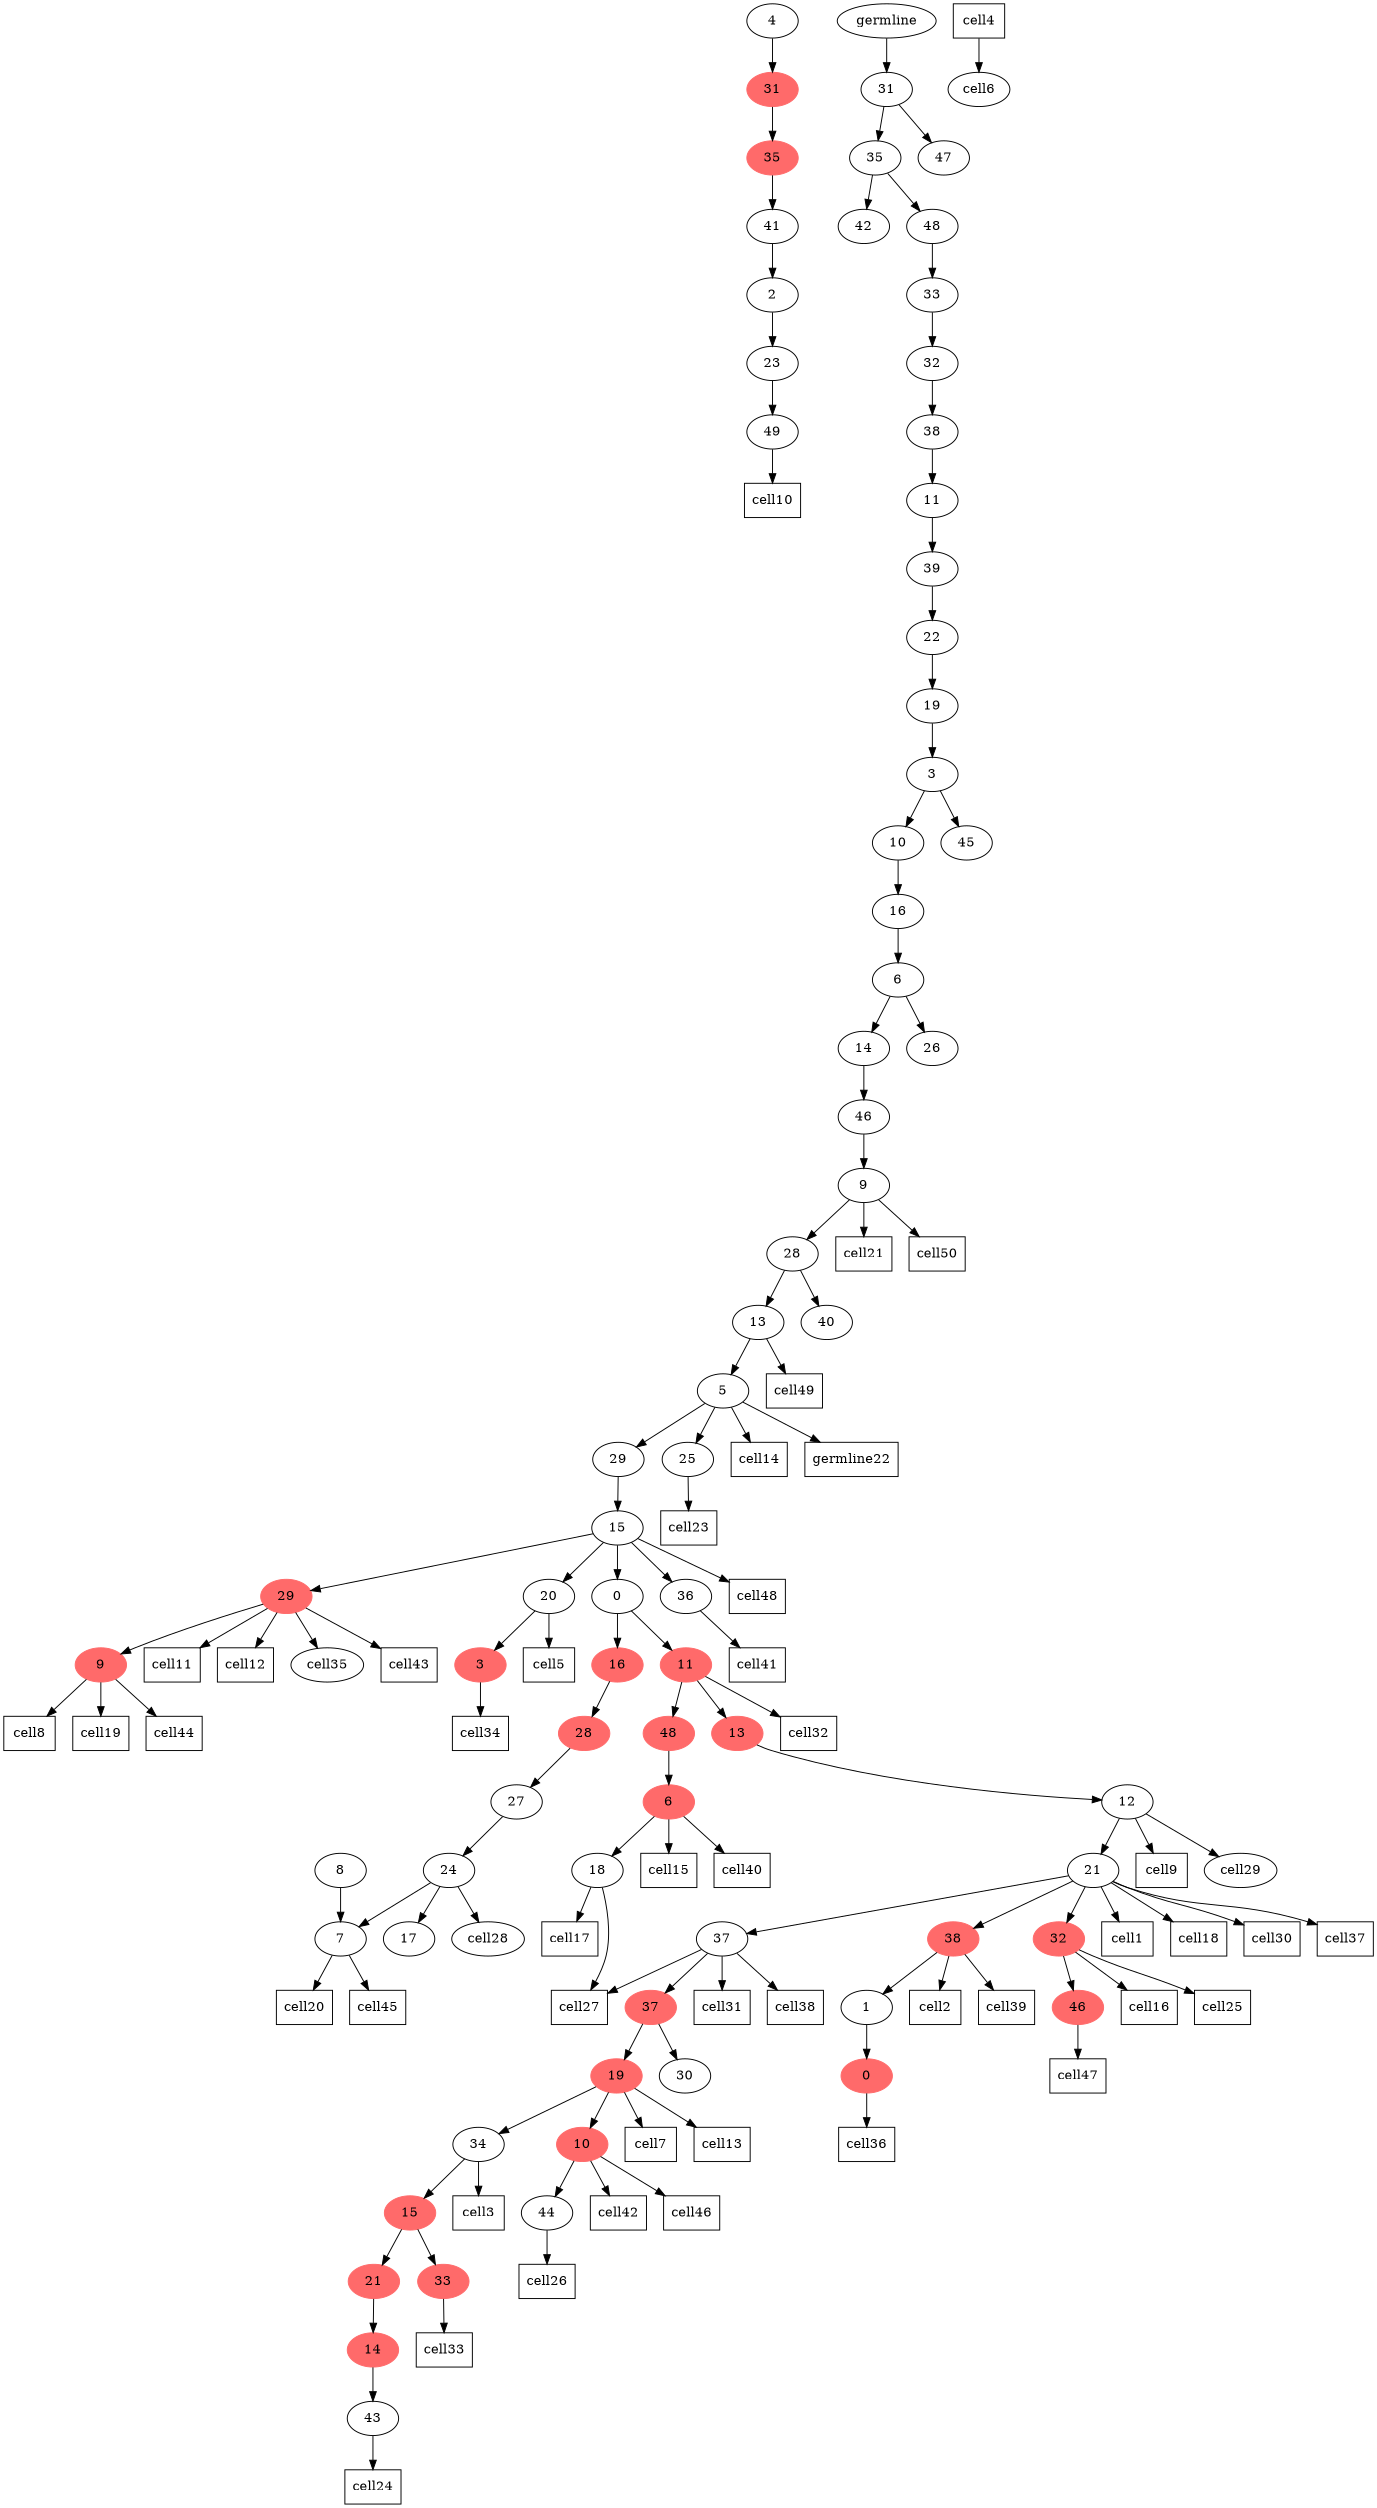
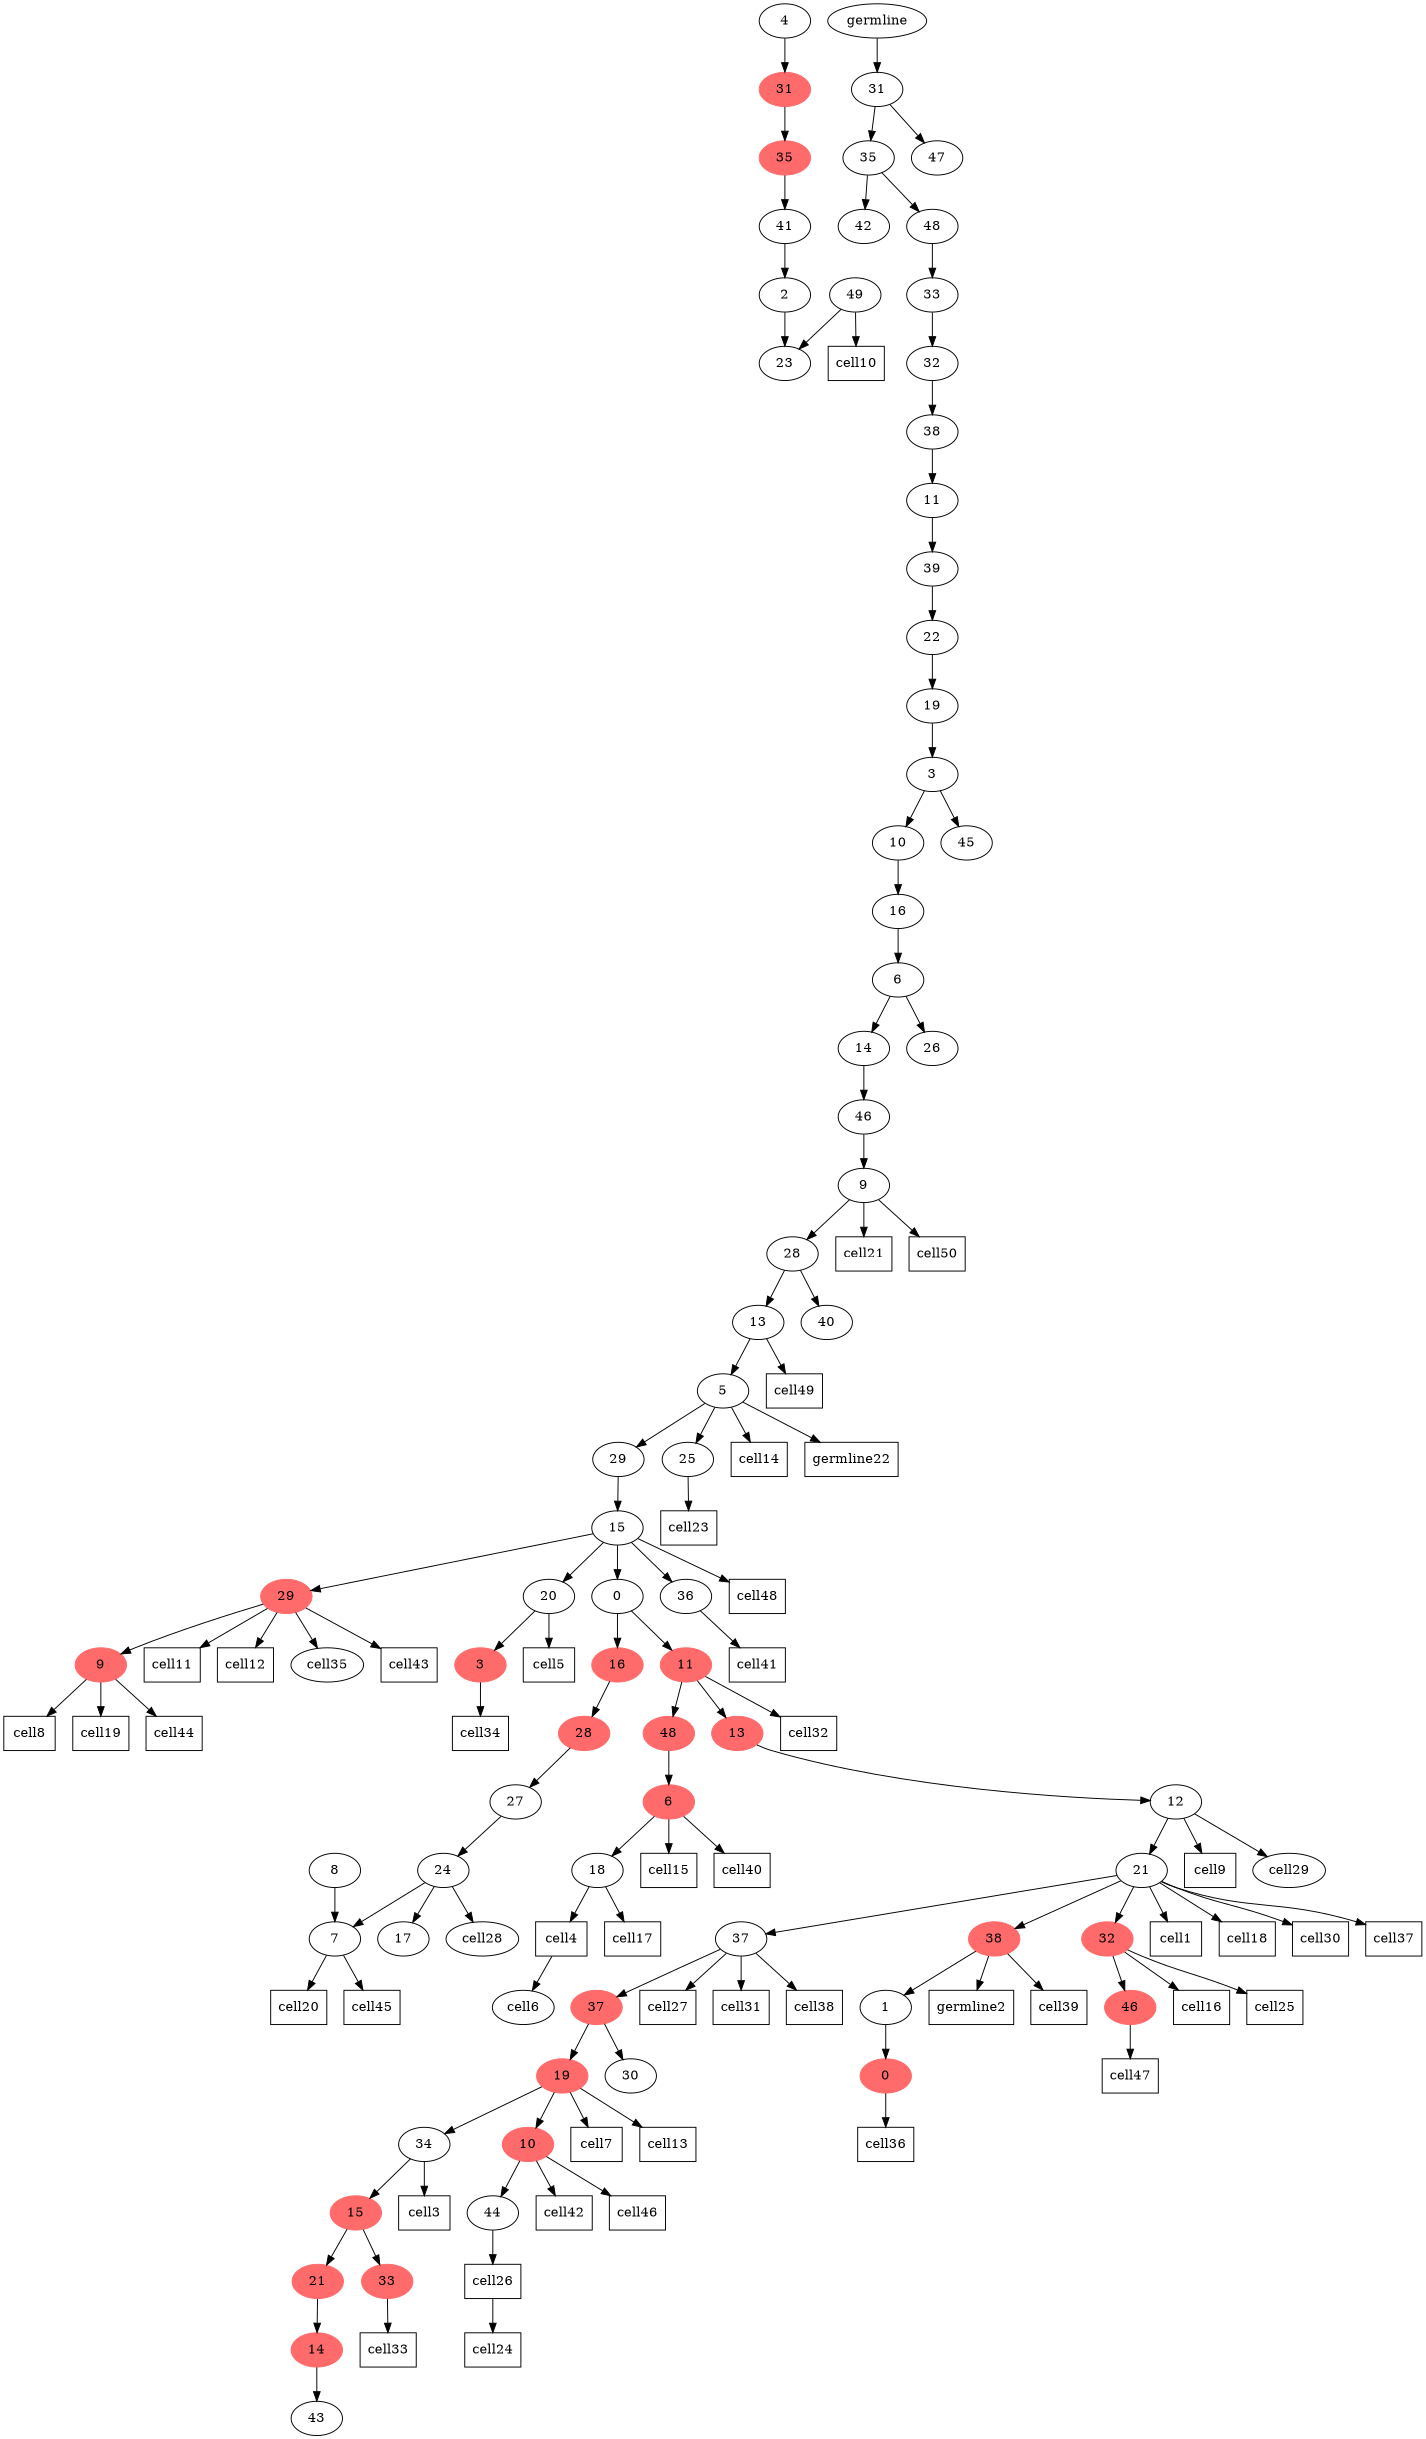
(773, 393) -> (824, 326)
(609, 1935) -> (582, 1900)
(935, 2007) -> (971, 2007)
(373, 2448) -> (493, 2311)
